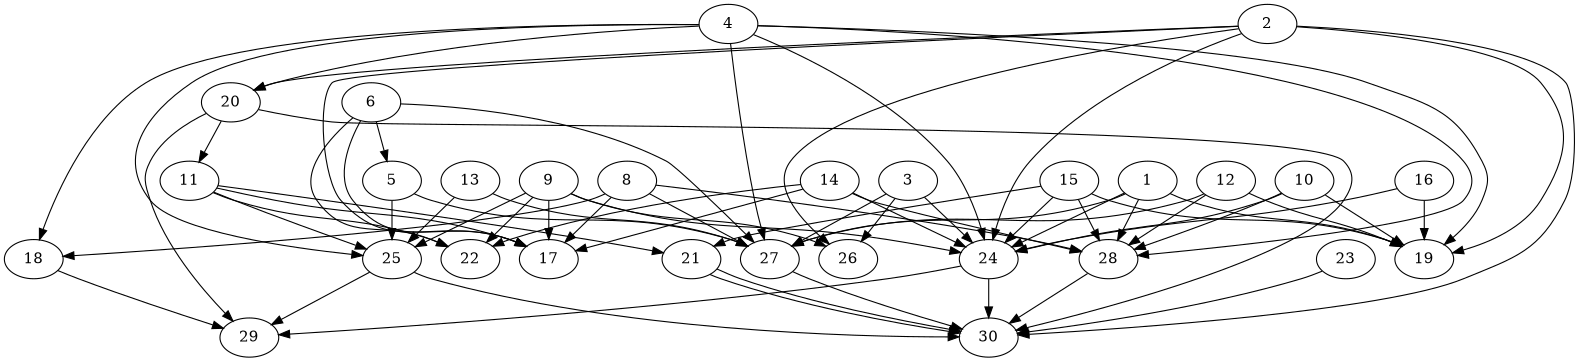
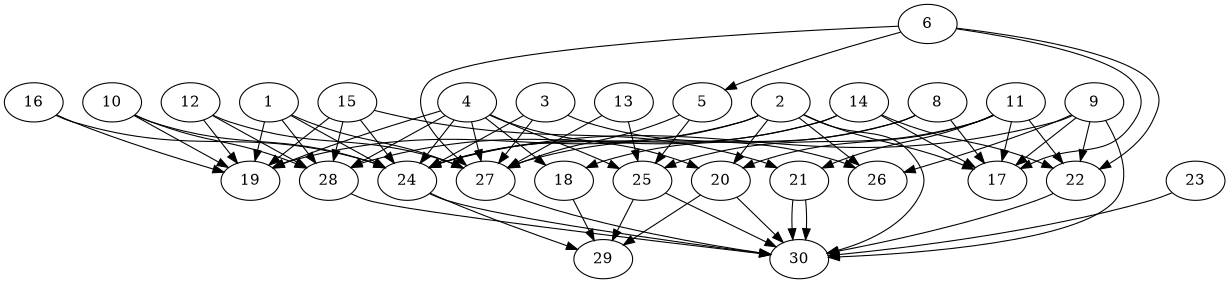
(213, 137) -> (874, 141)
(498, 207) -> (1024, 237)
(843, 210) -> none
none -> (947, 227)
